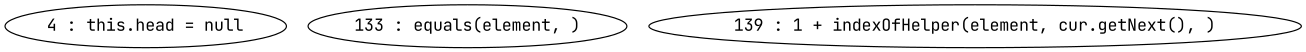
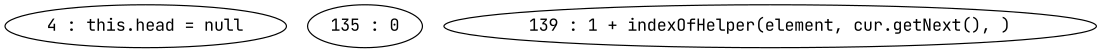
none -> (365, 26)
(467, 26) -> none
